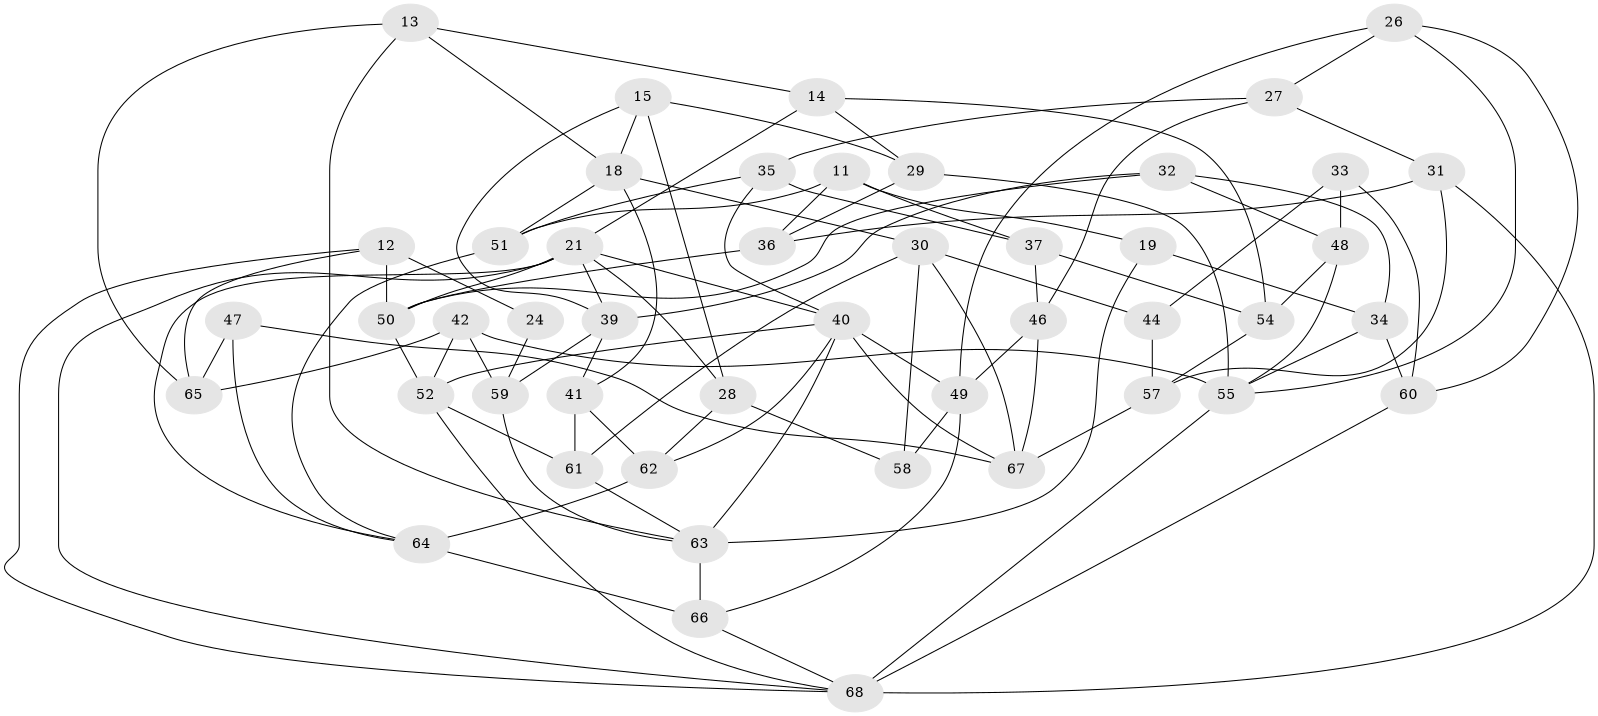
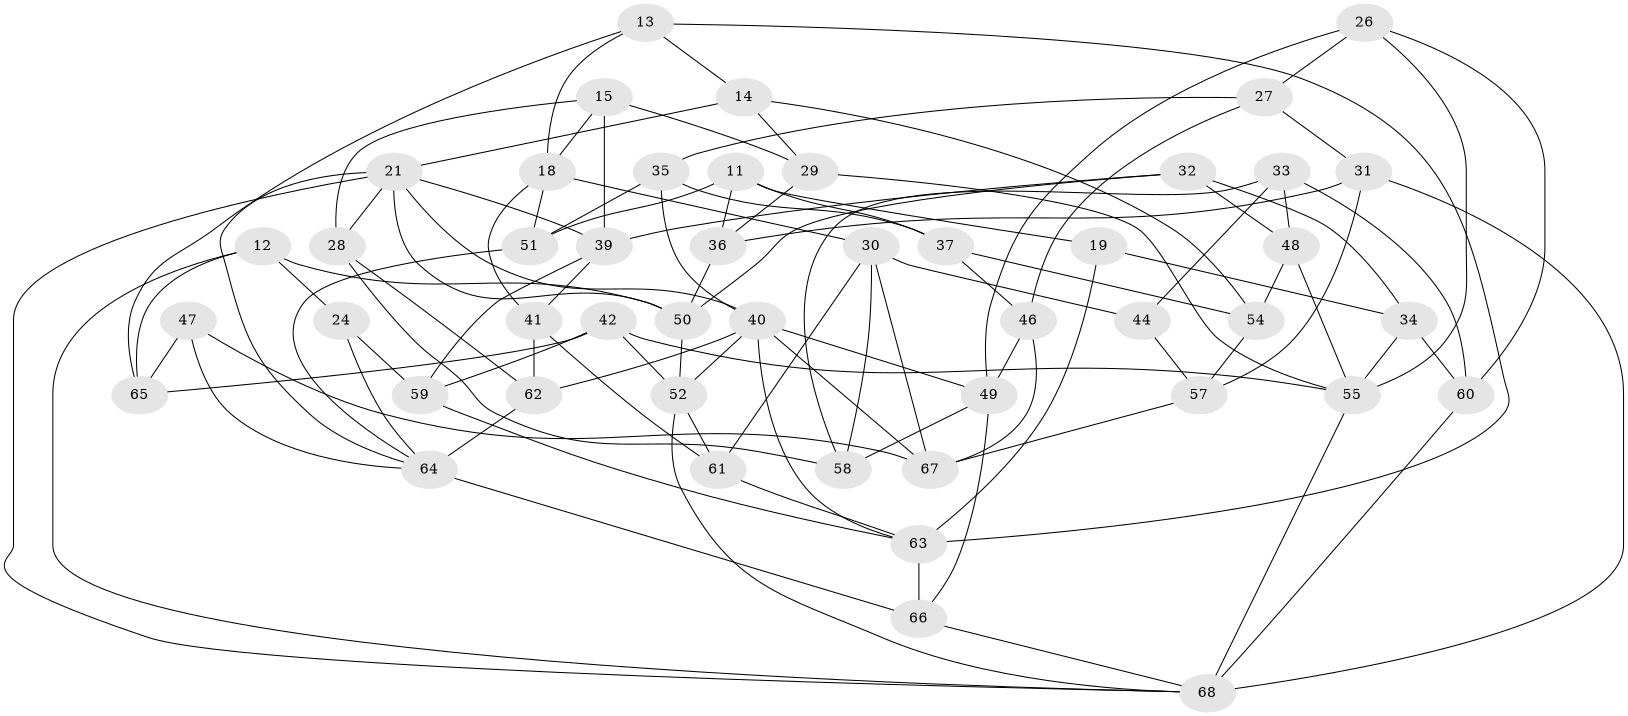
none -> (824, 243)
none -> (375, 400)
